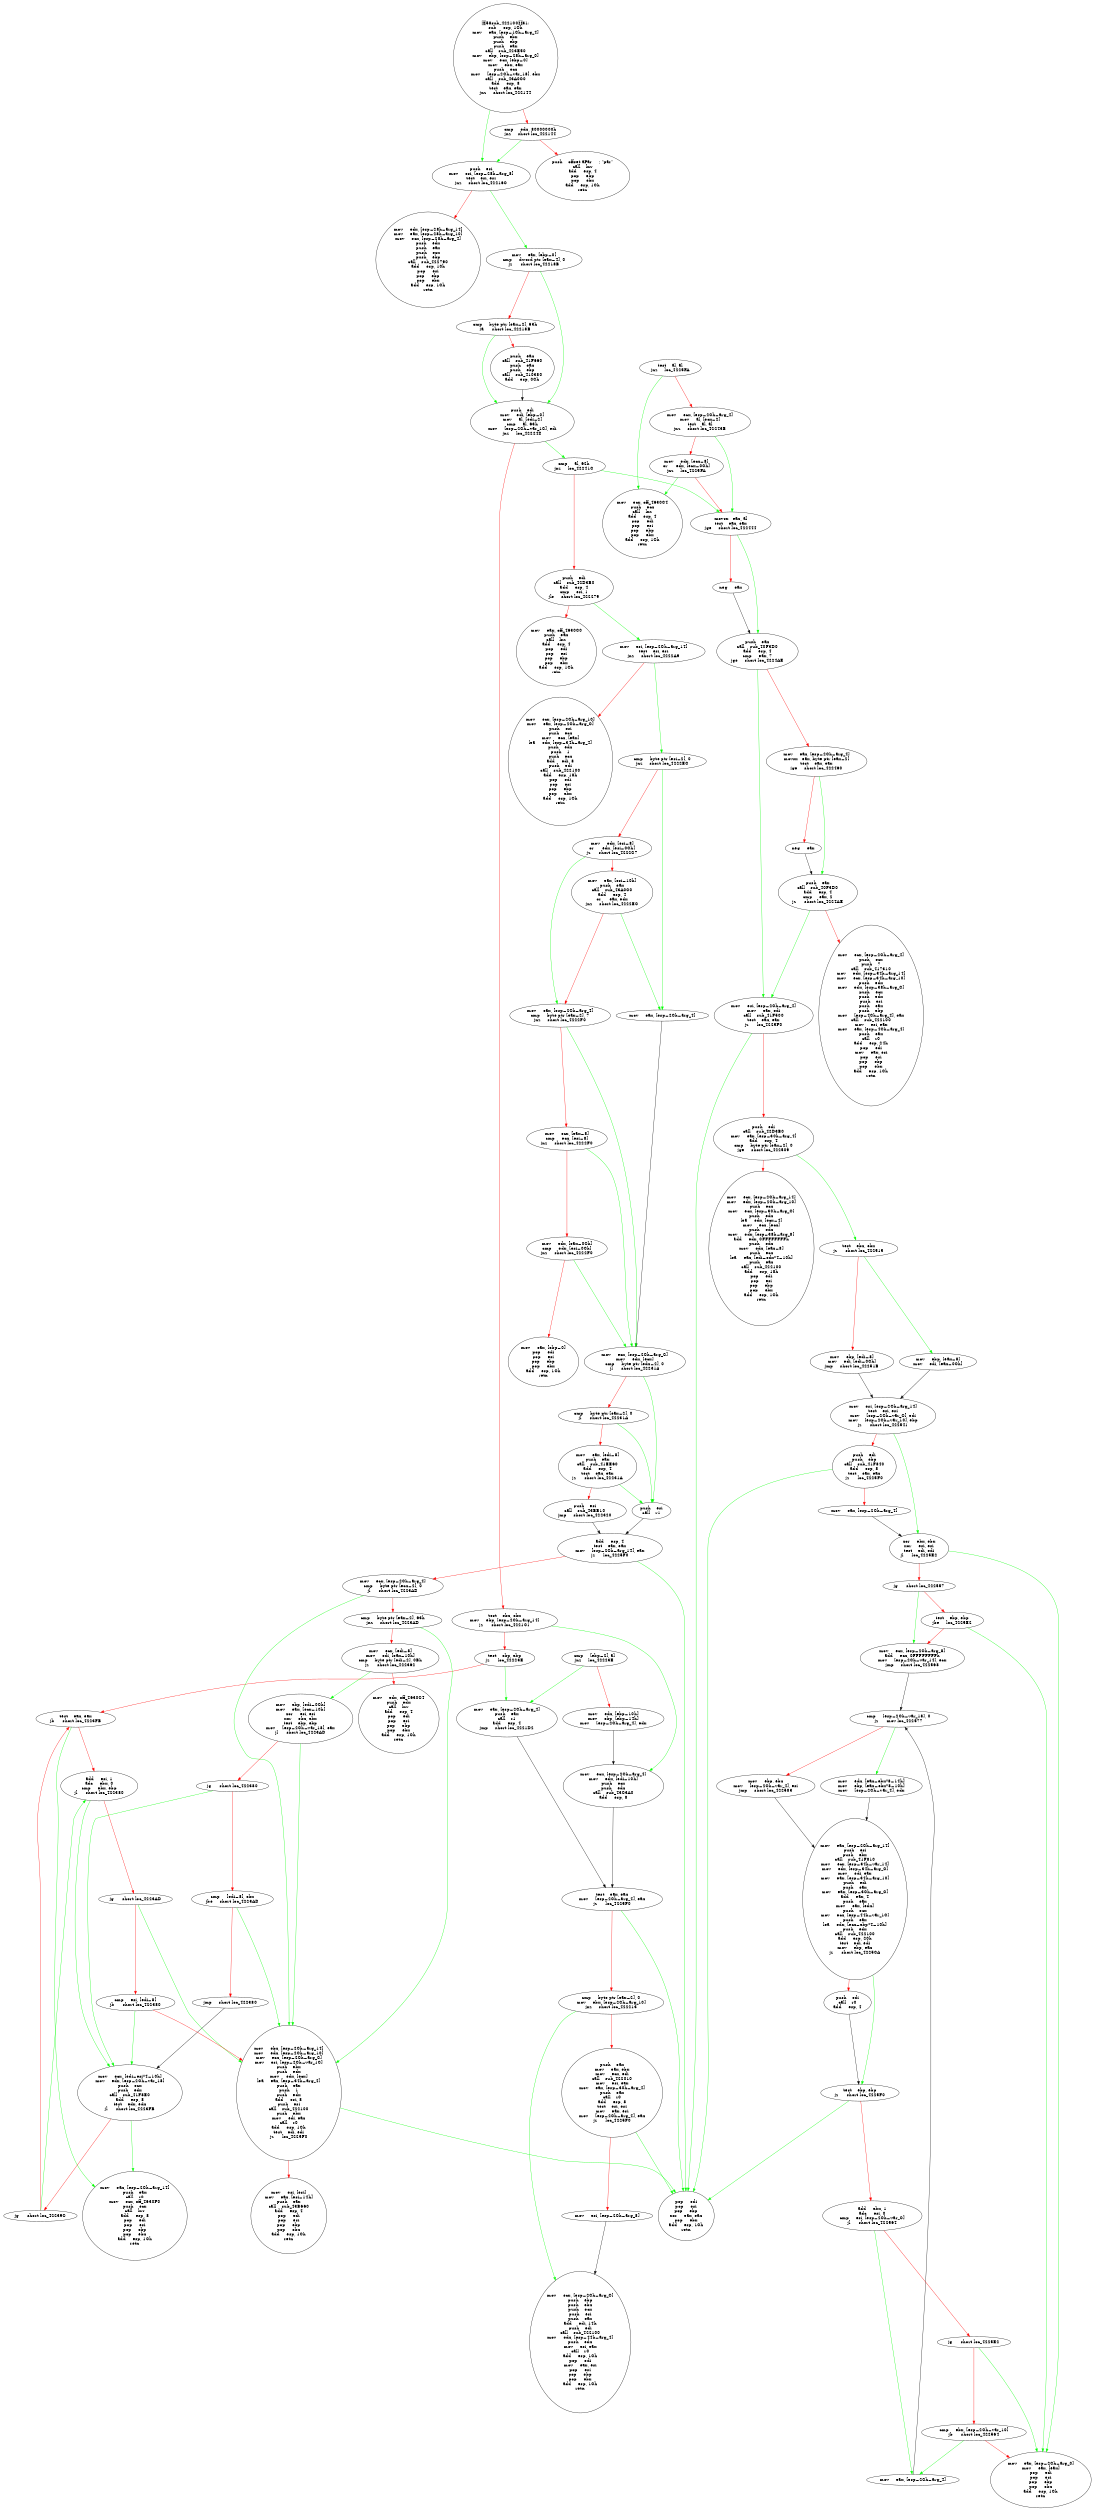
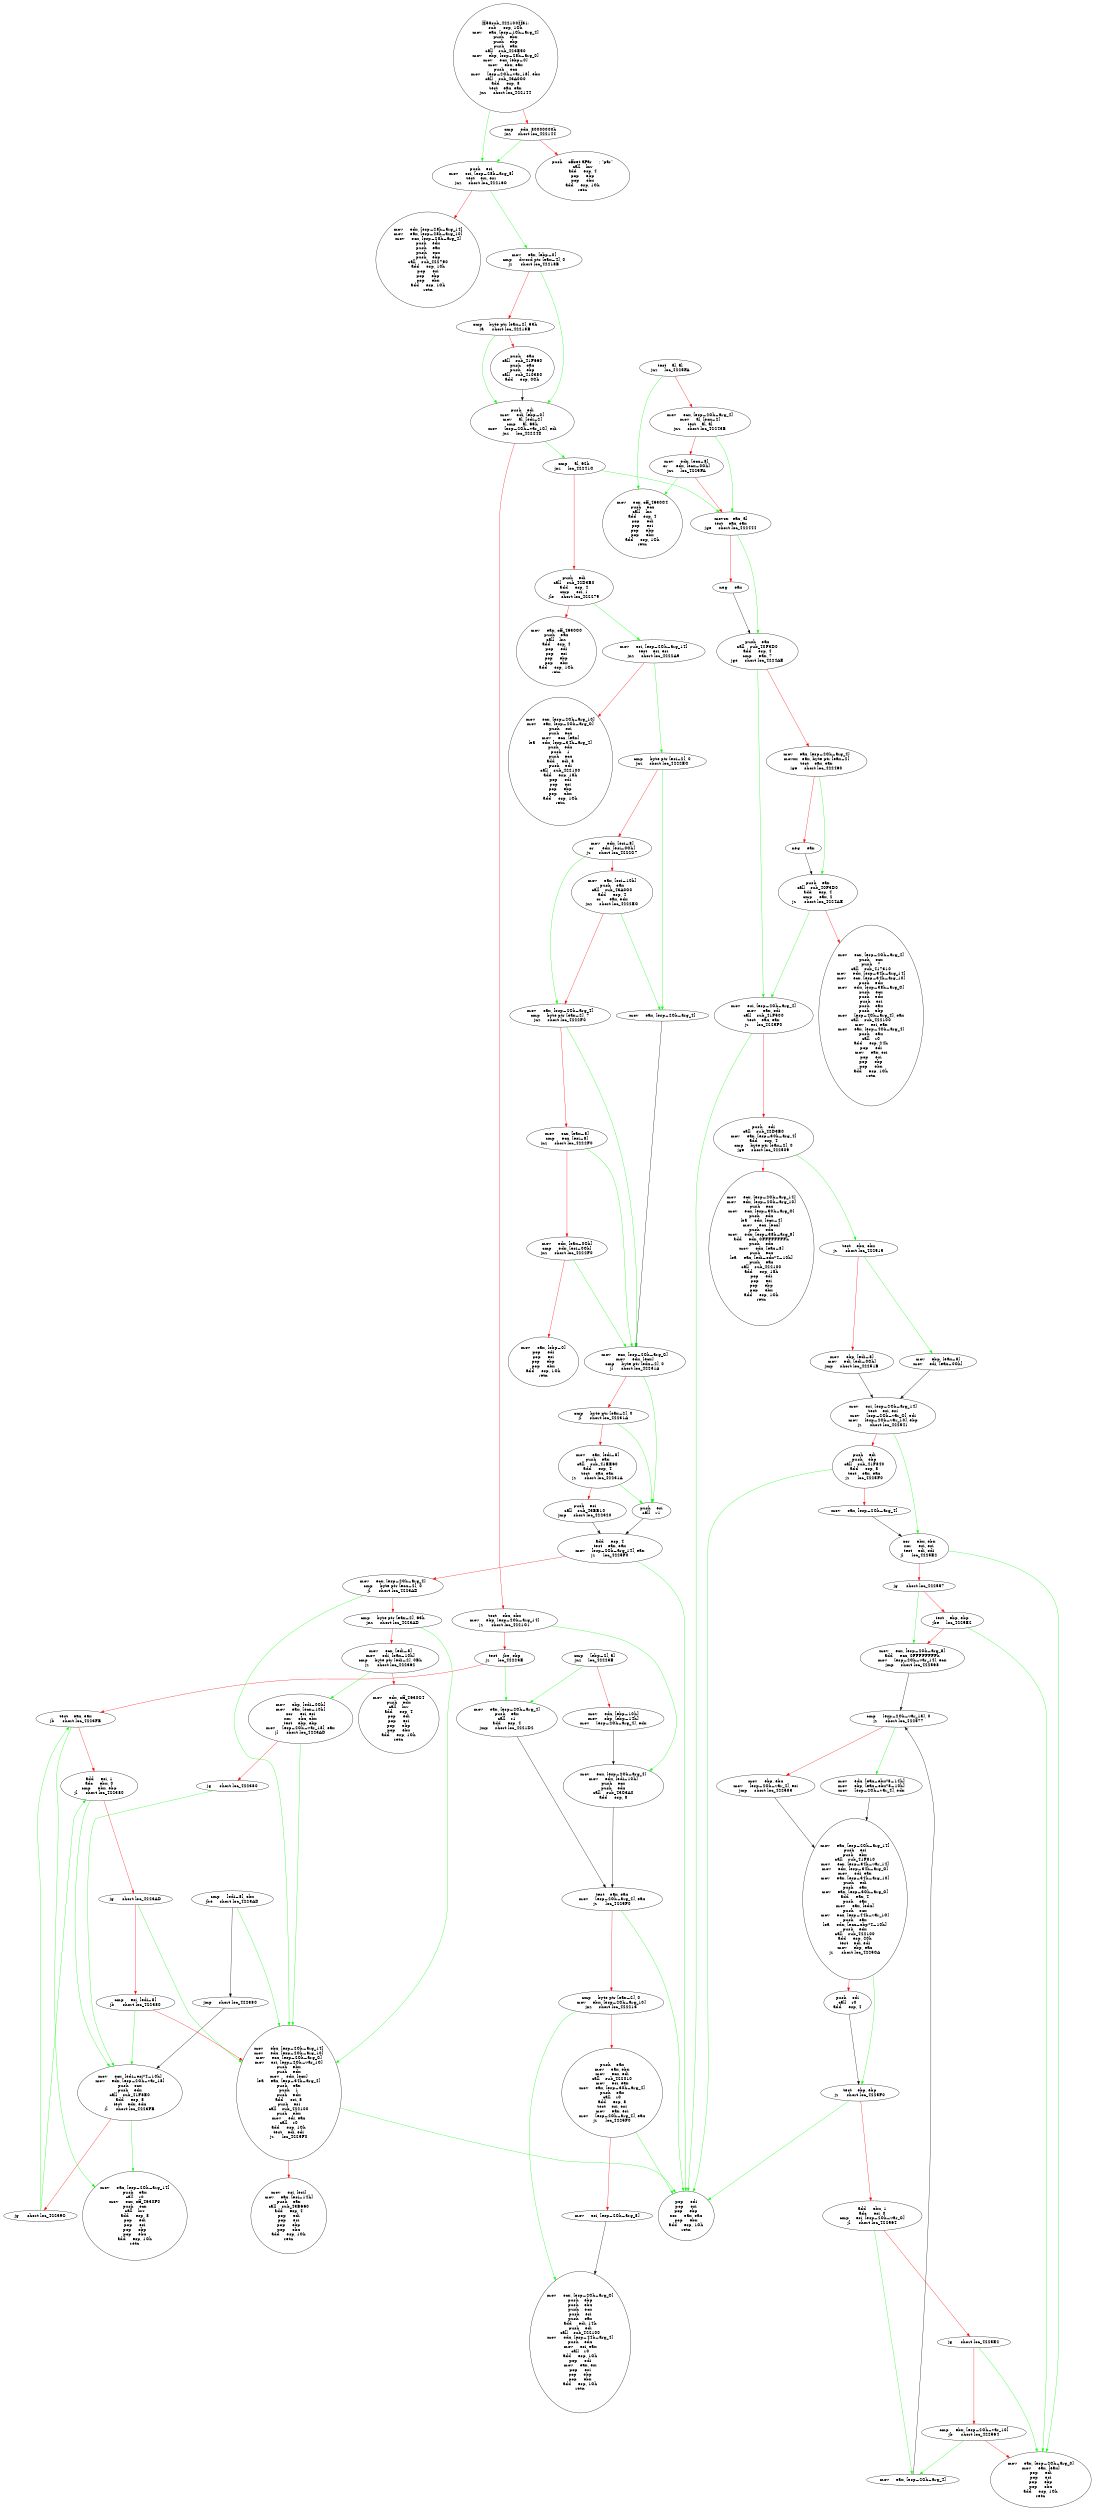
(505, 1658) -> (505, 1658)
(899, 1719) -> (899, 1719)
(232, 1840) -> none
(231, 1951) -> (231, 1951)
(40, 1967) -> (40, 1967)
